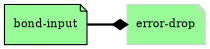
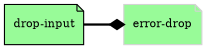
(46, 25) -> (44, 25)
